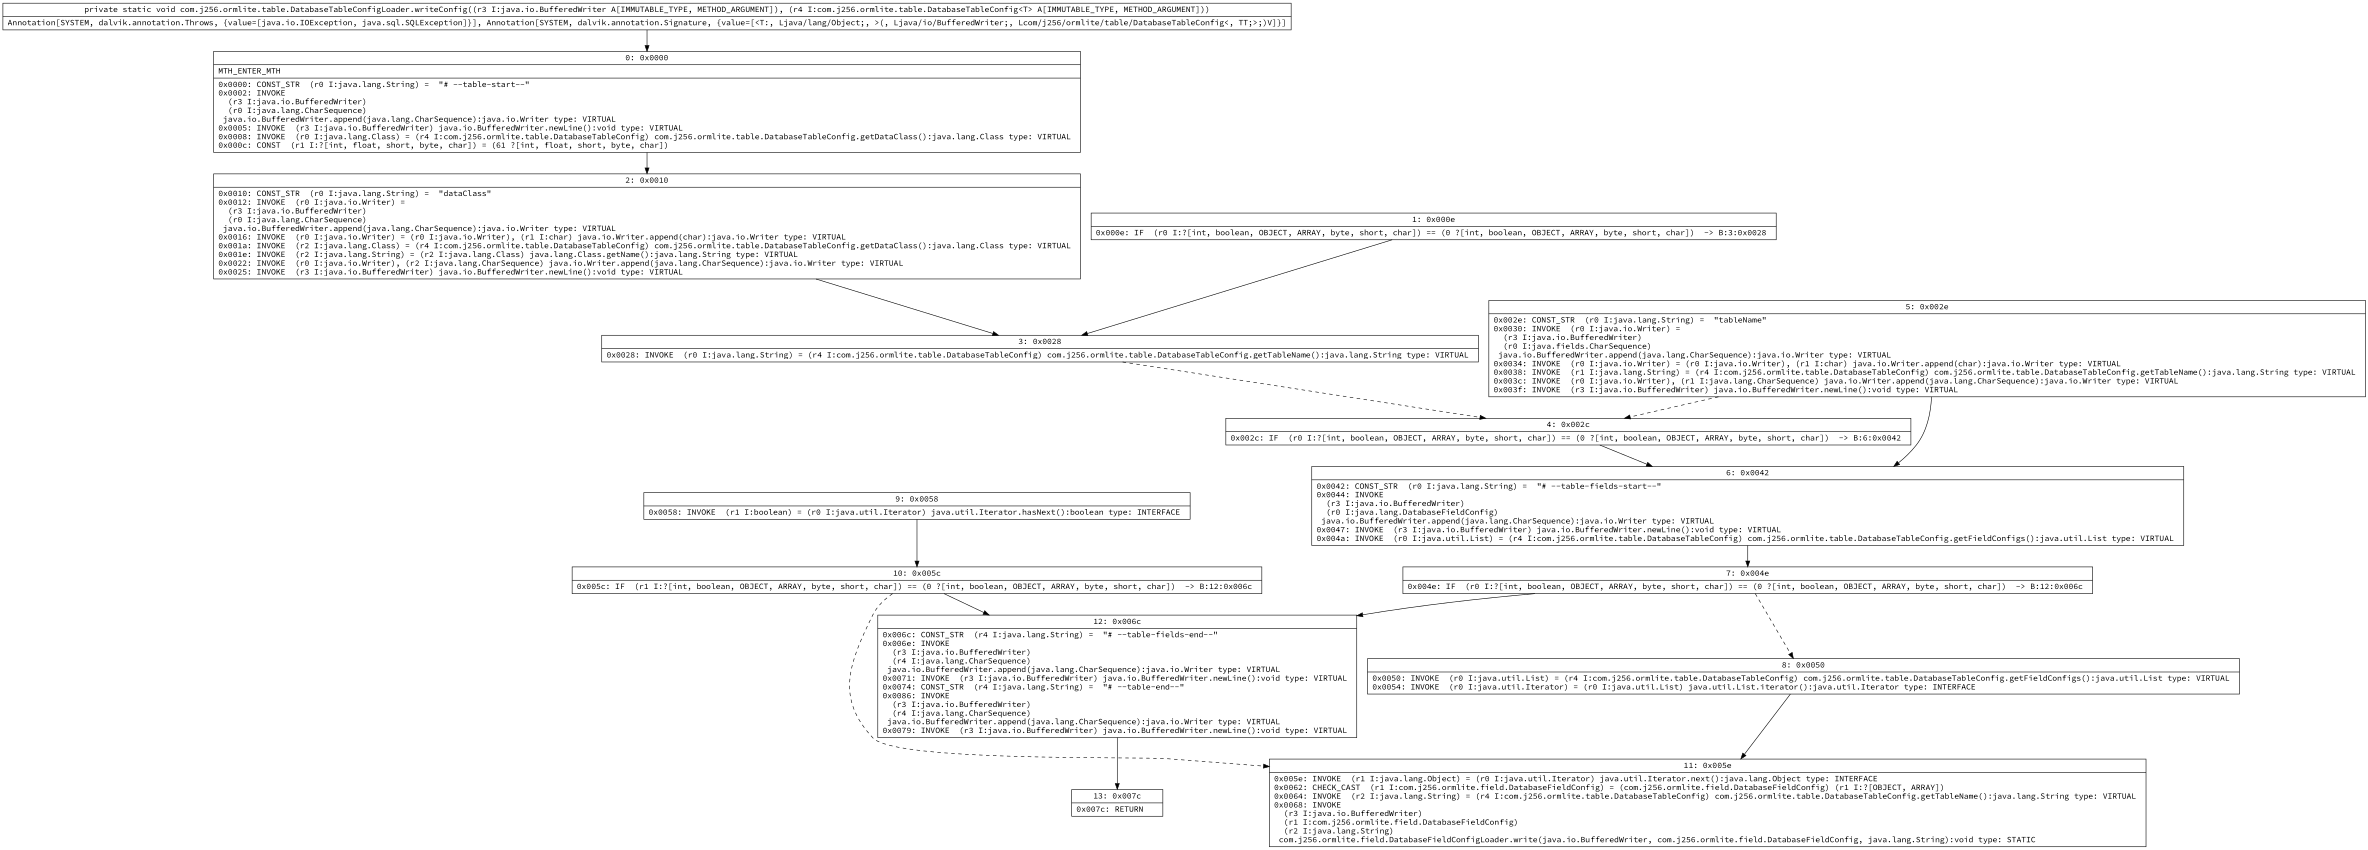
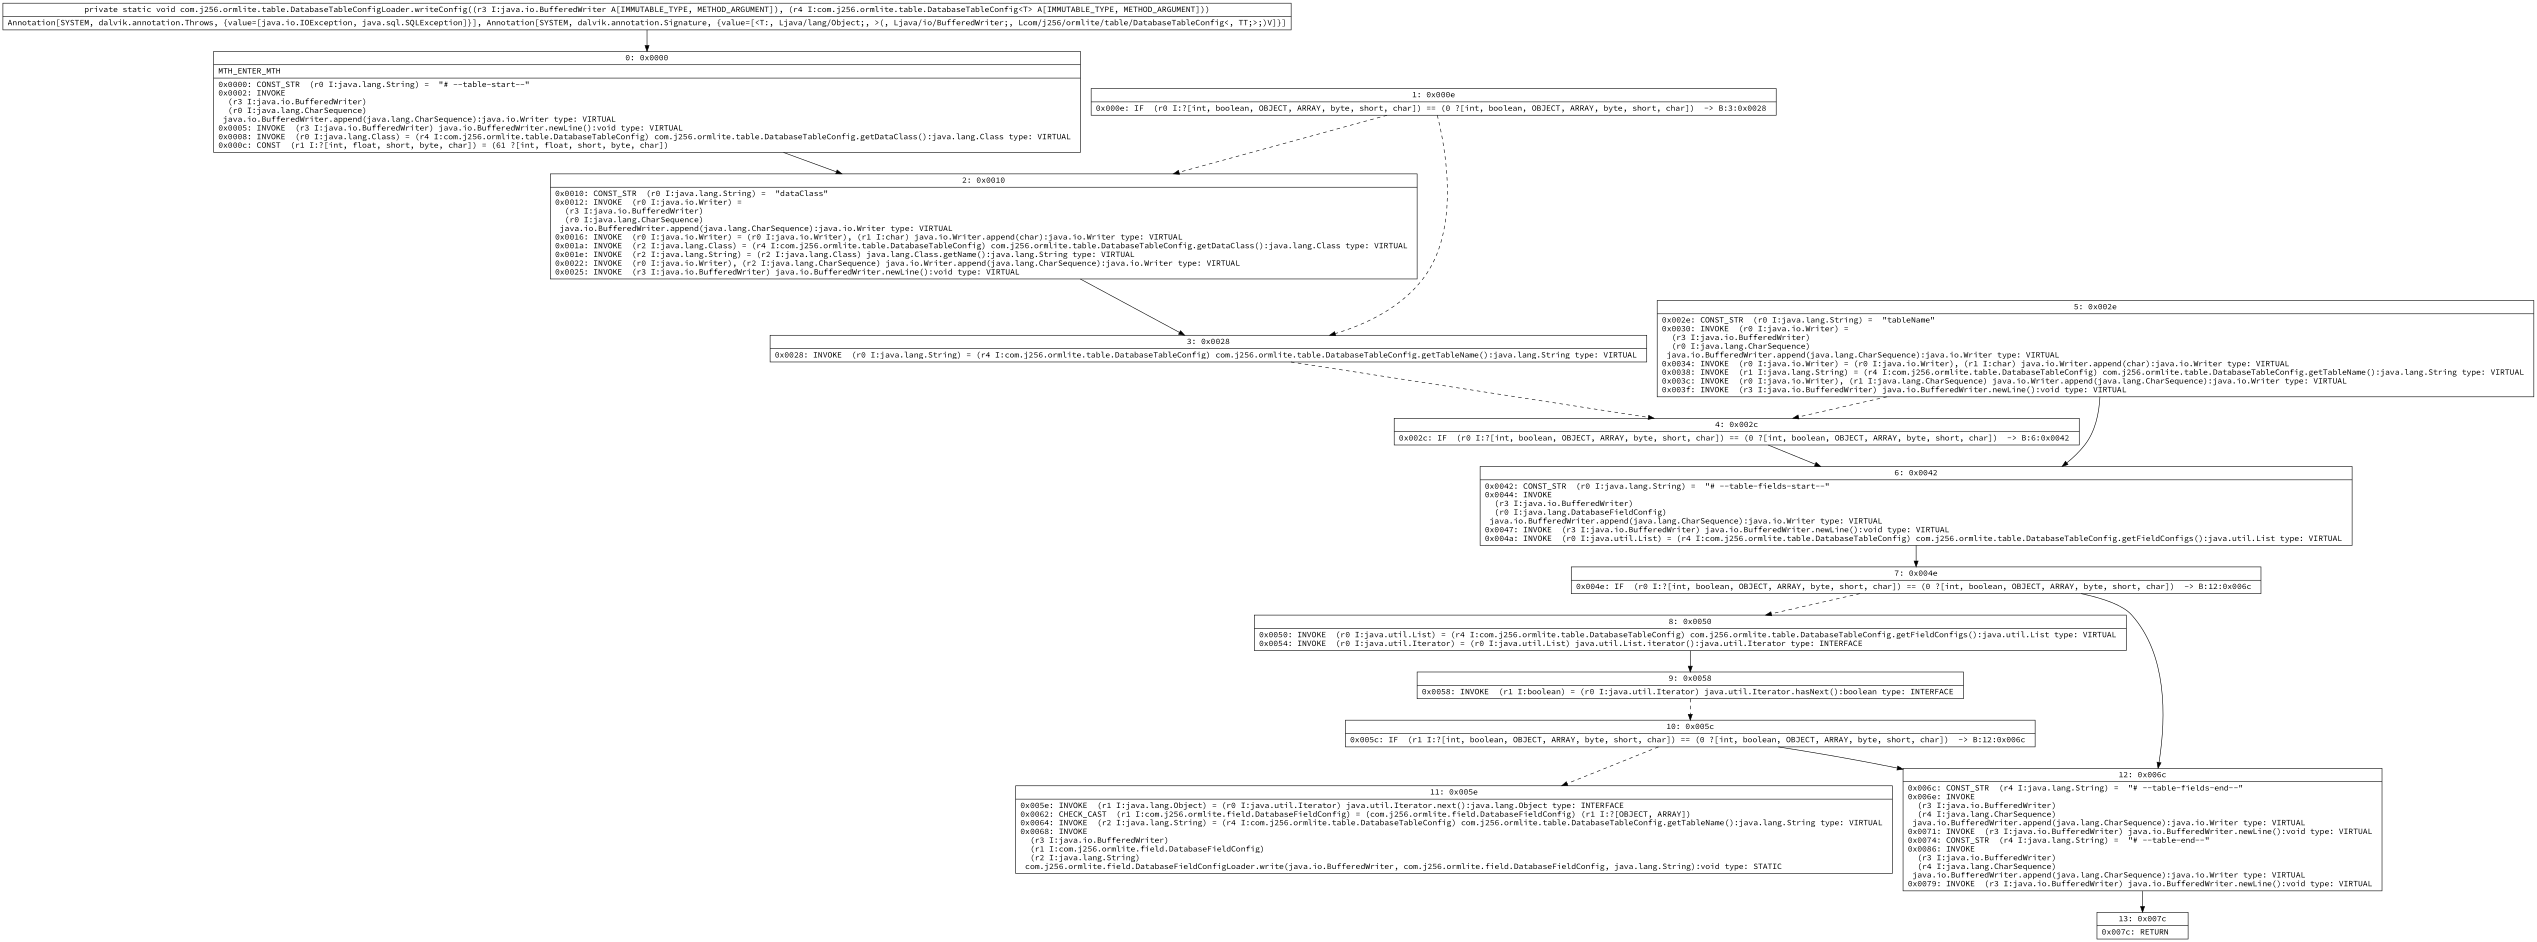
none -> (1283, 144)
(1240, 287) -> (1438, 250)
(1573, 346) -> (1736, 346)
(917, 540) -> (1690, 707)
(1767, 724) -> (1690, 658)
